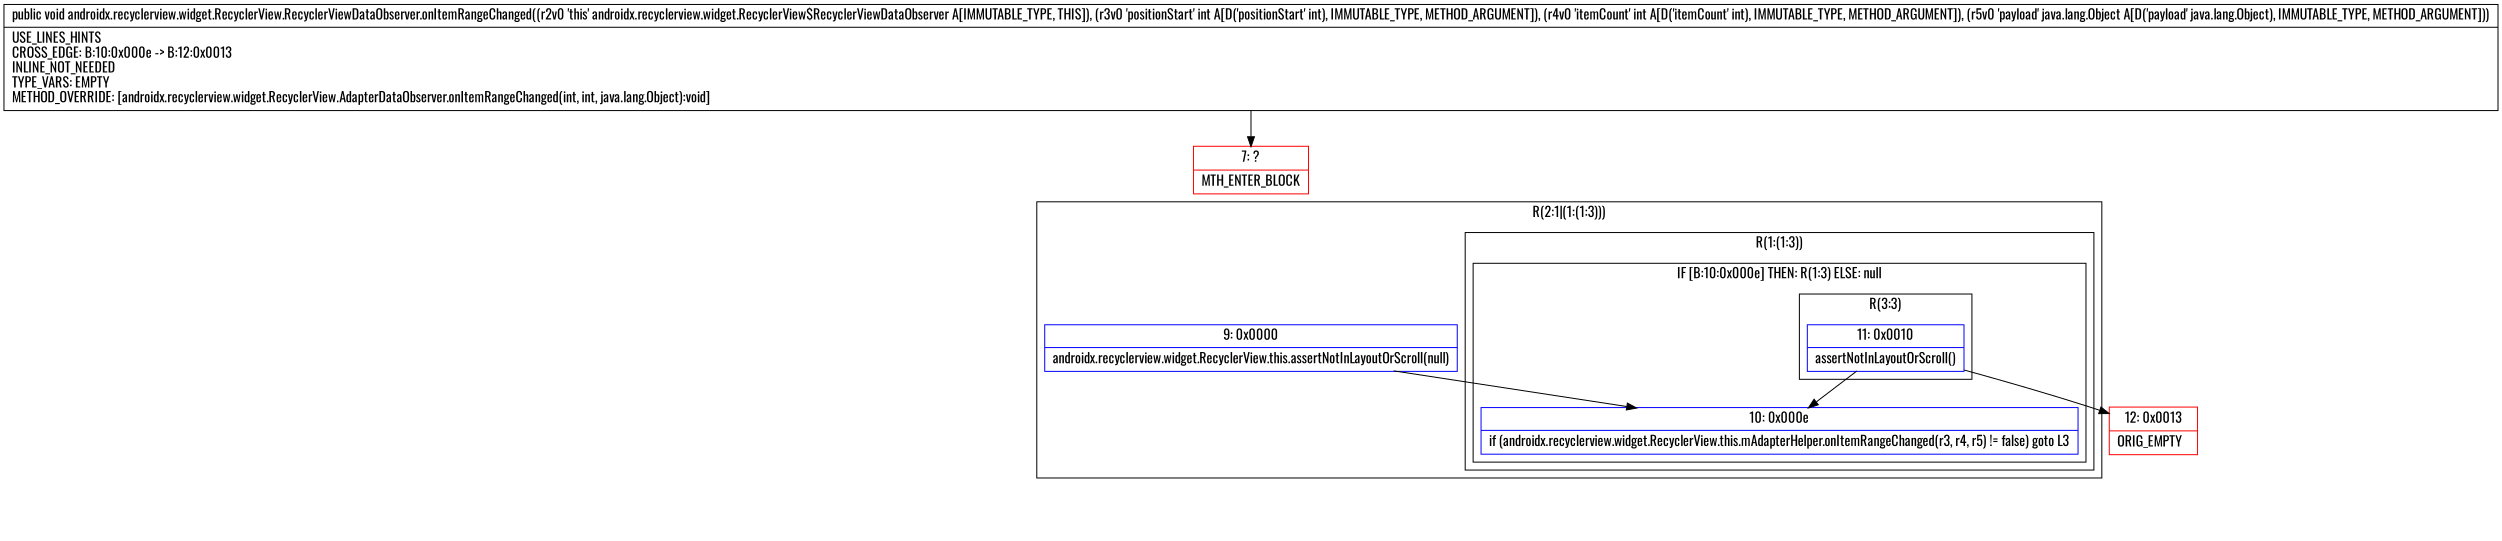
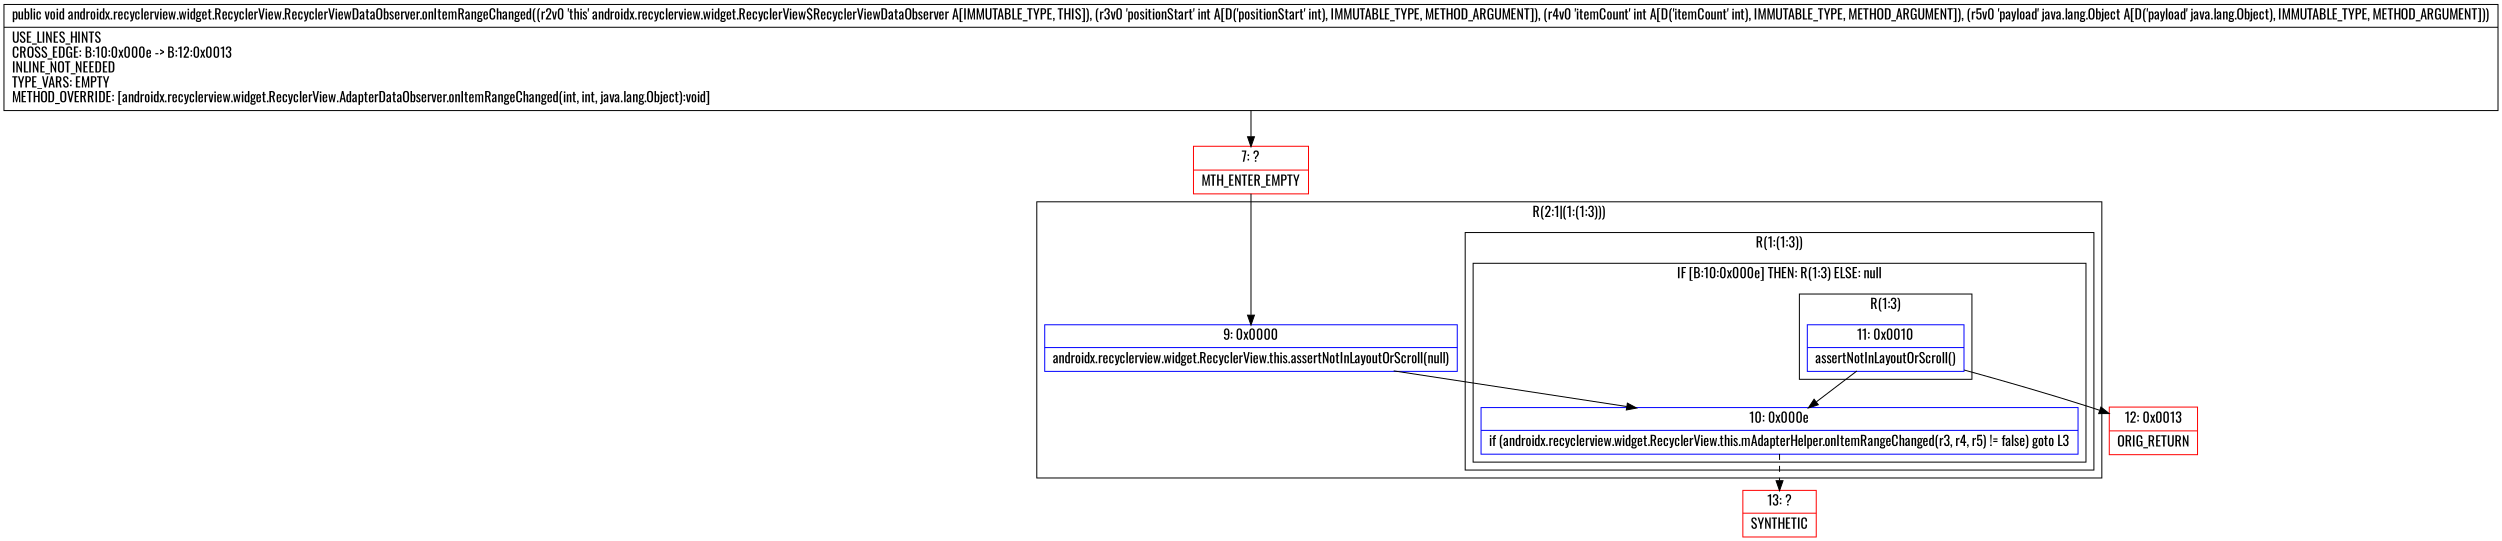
(1251, 181) -> (1251, 181)
none -> (1251, 254)
(1886, 305) -> (1886, 305)
(2150, 442) -> (2153, 442)
none -> (1780, 514)
